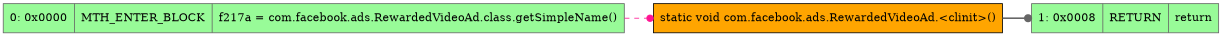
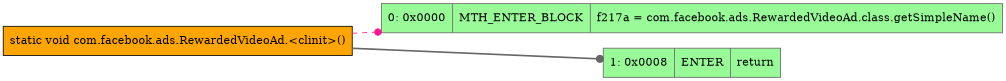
(636, 18) -> (364, 33)
(1136, 18) -> (702, 62)
